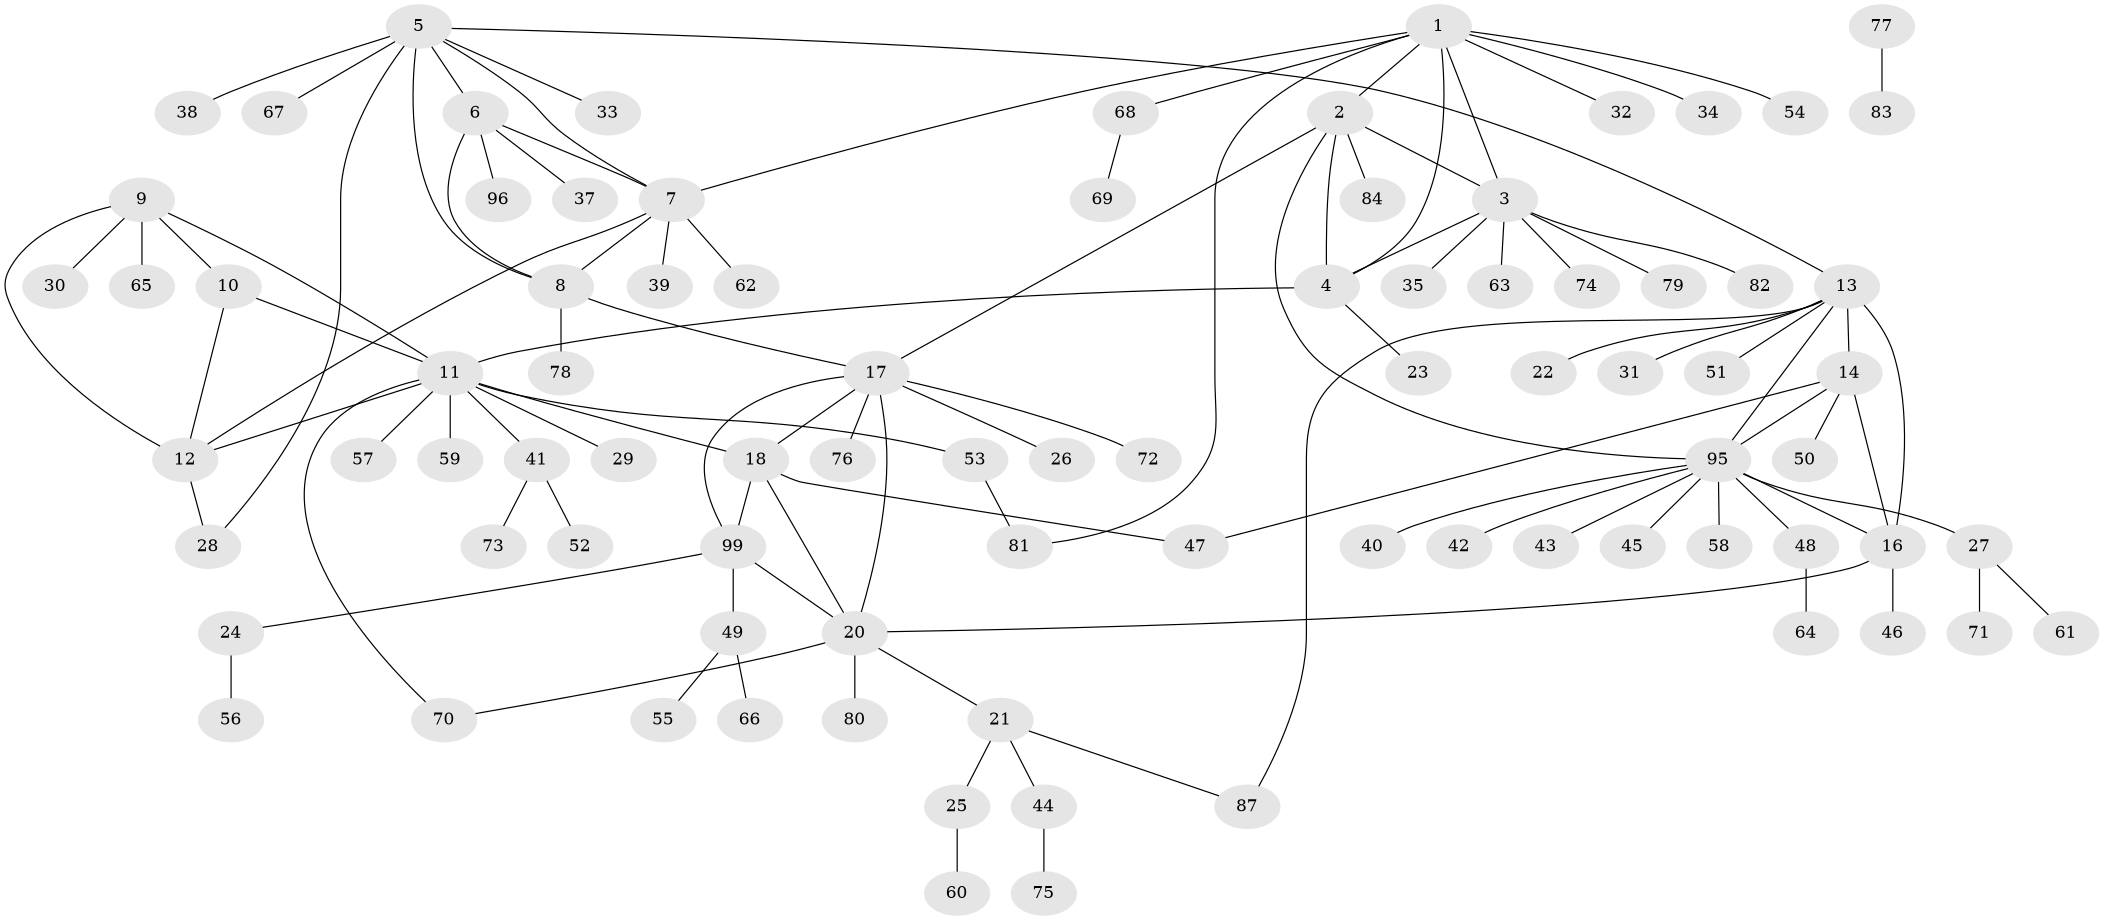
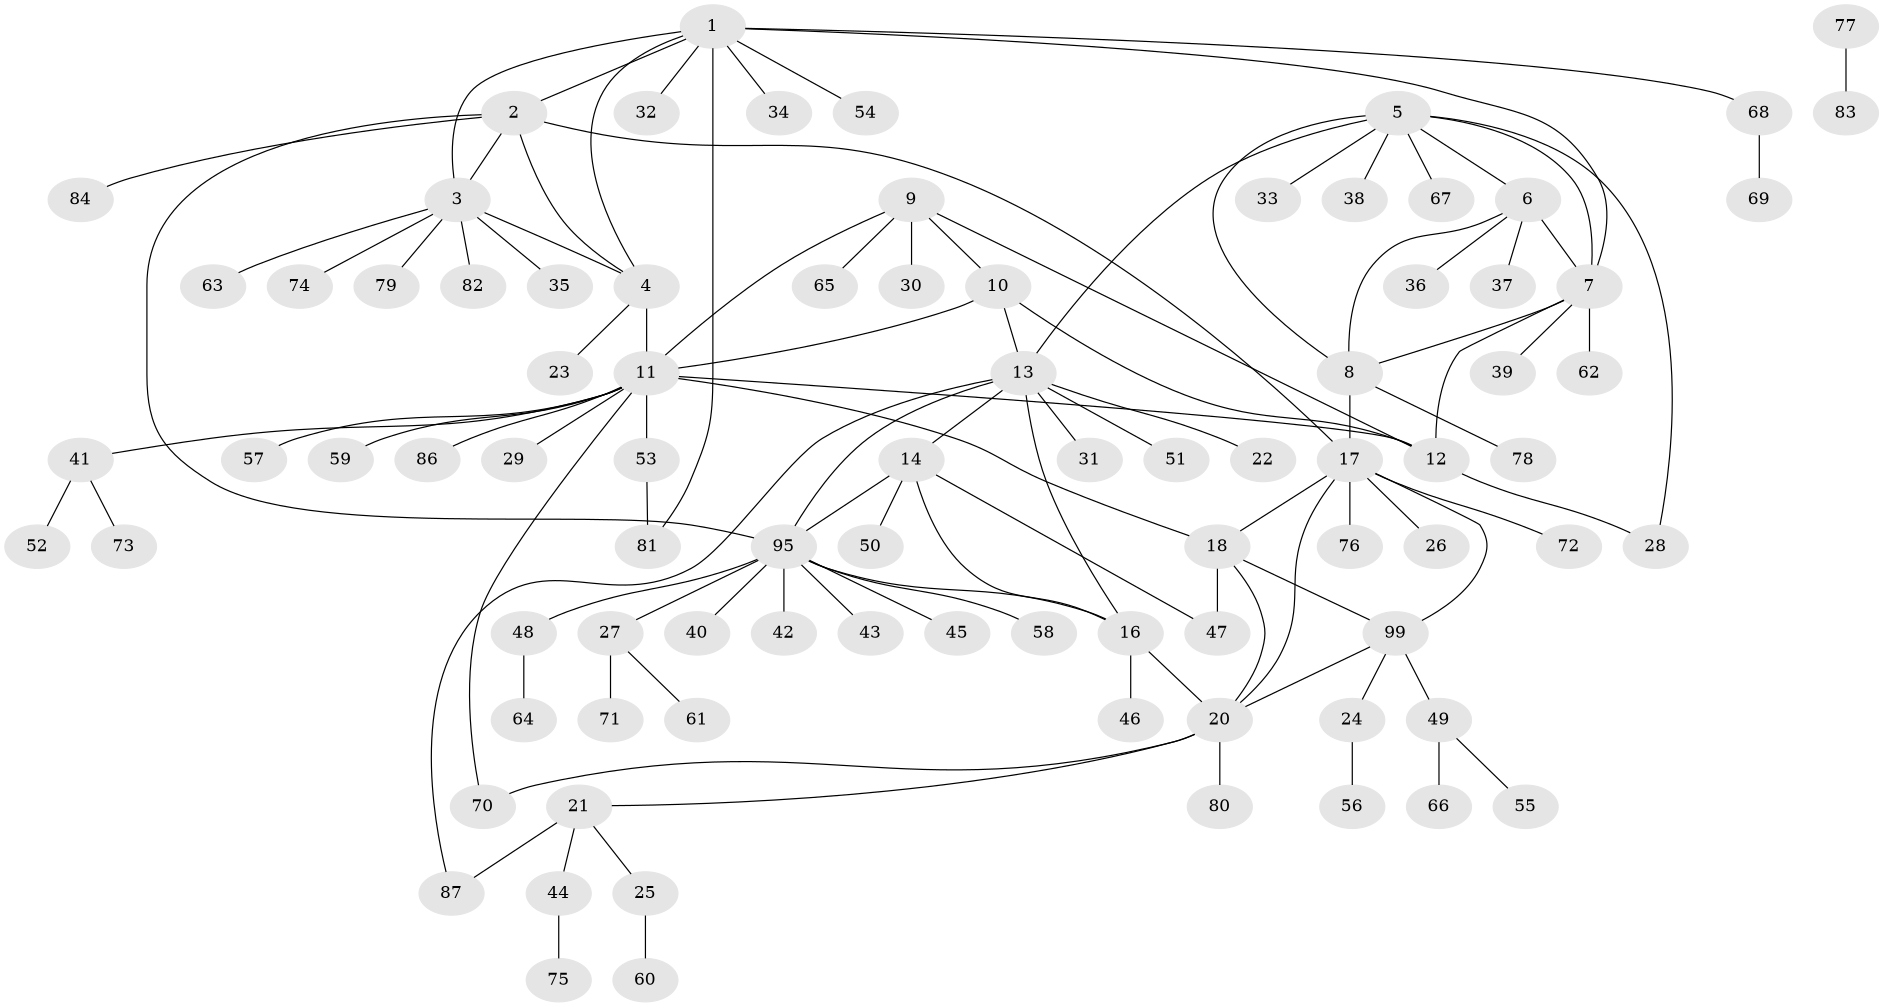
(498, 200) -> (1416, 287)
none -> (1011, 330)
none -> (427, 460)
